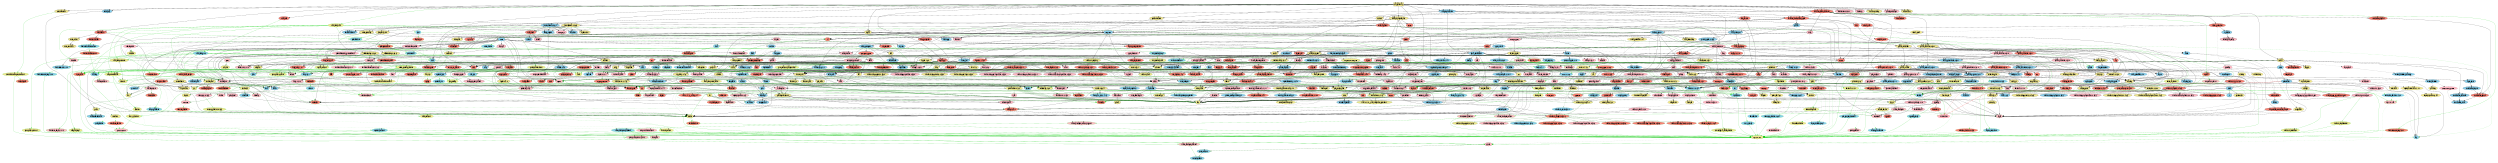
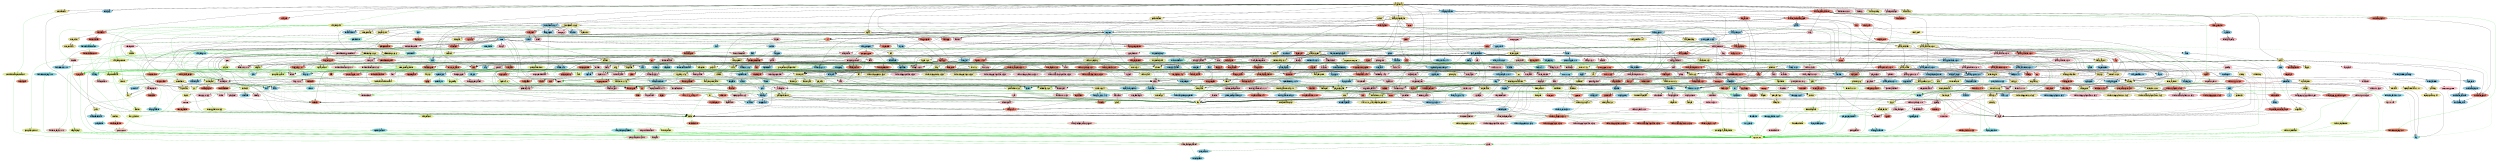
(946, 39) -> (946, 39)
